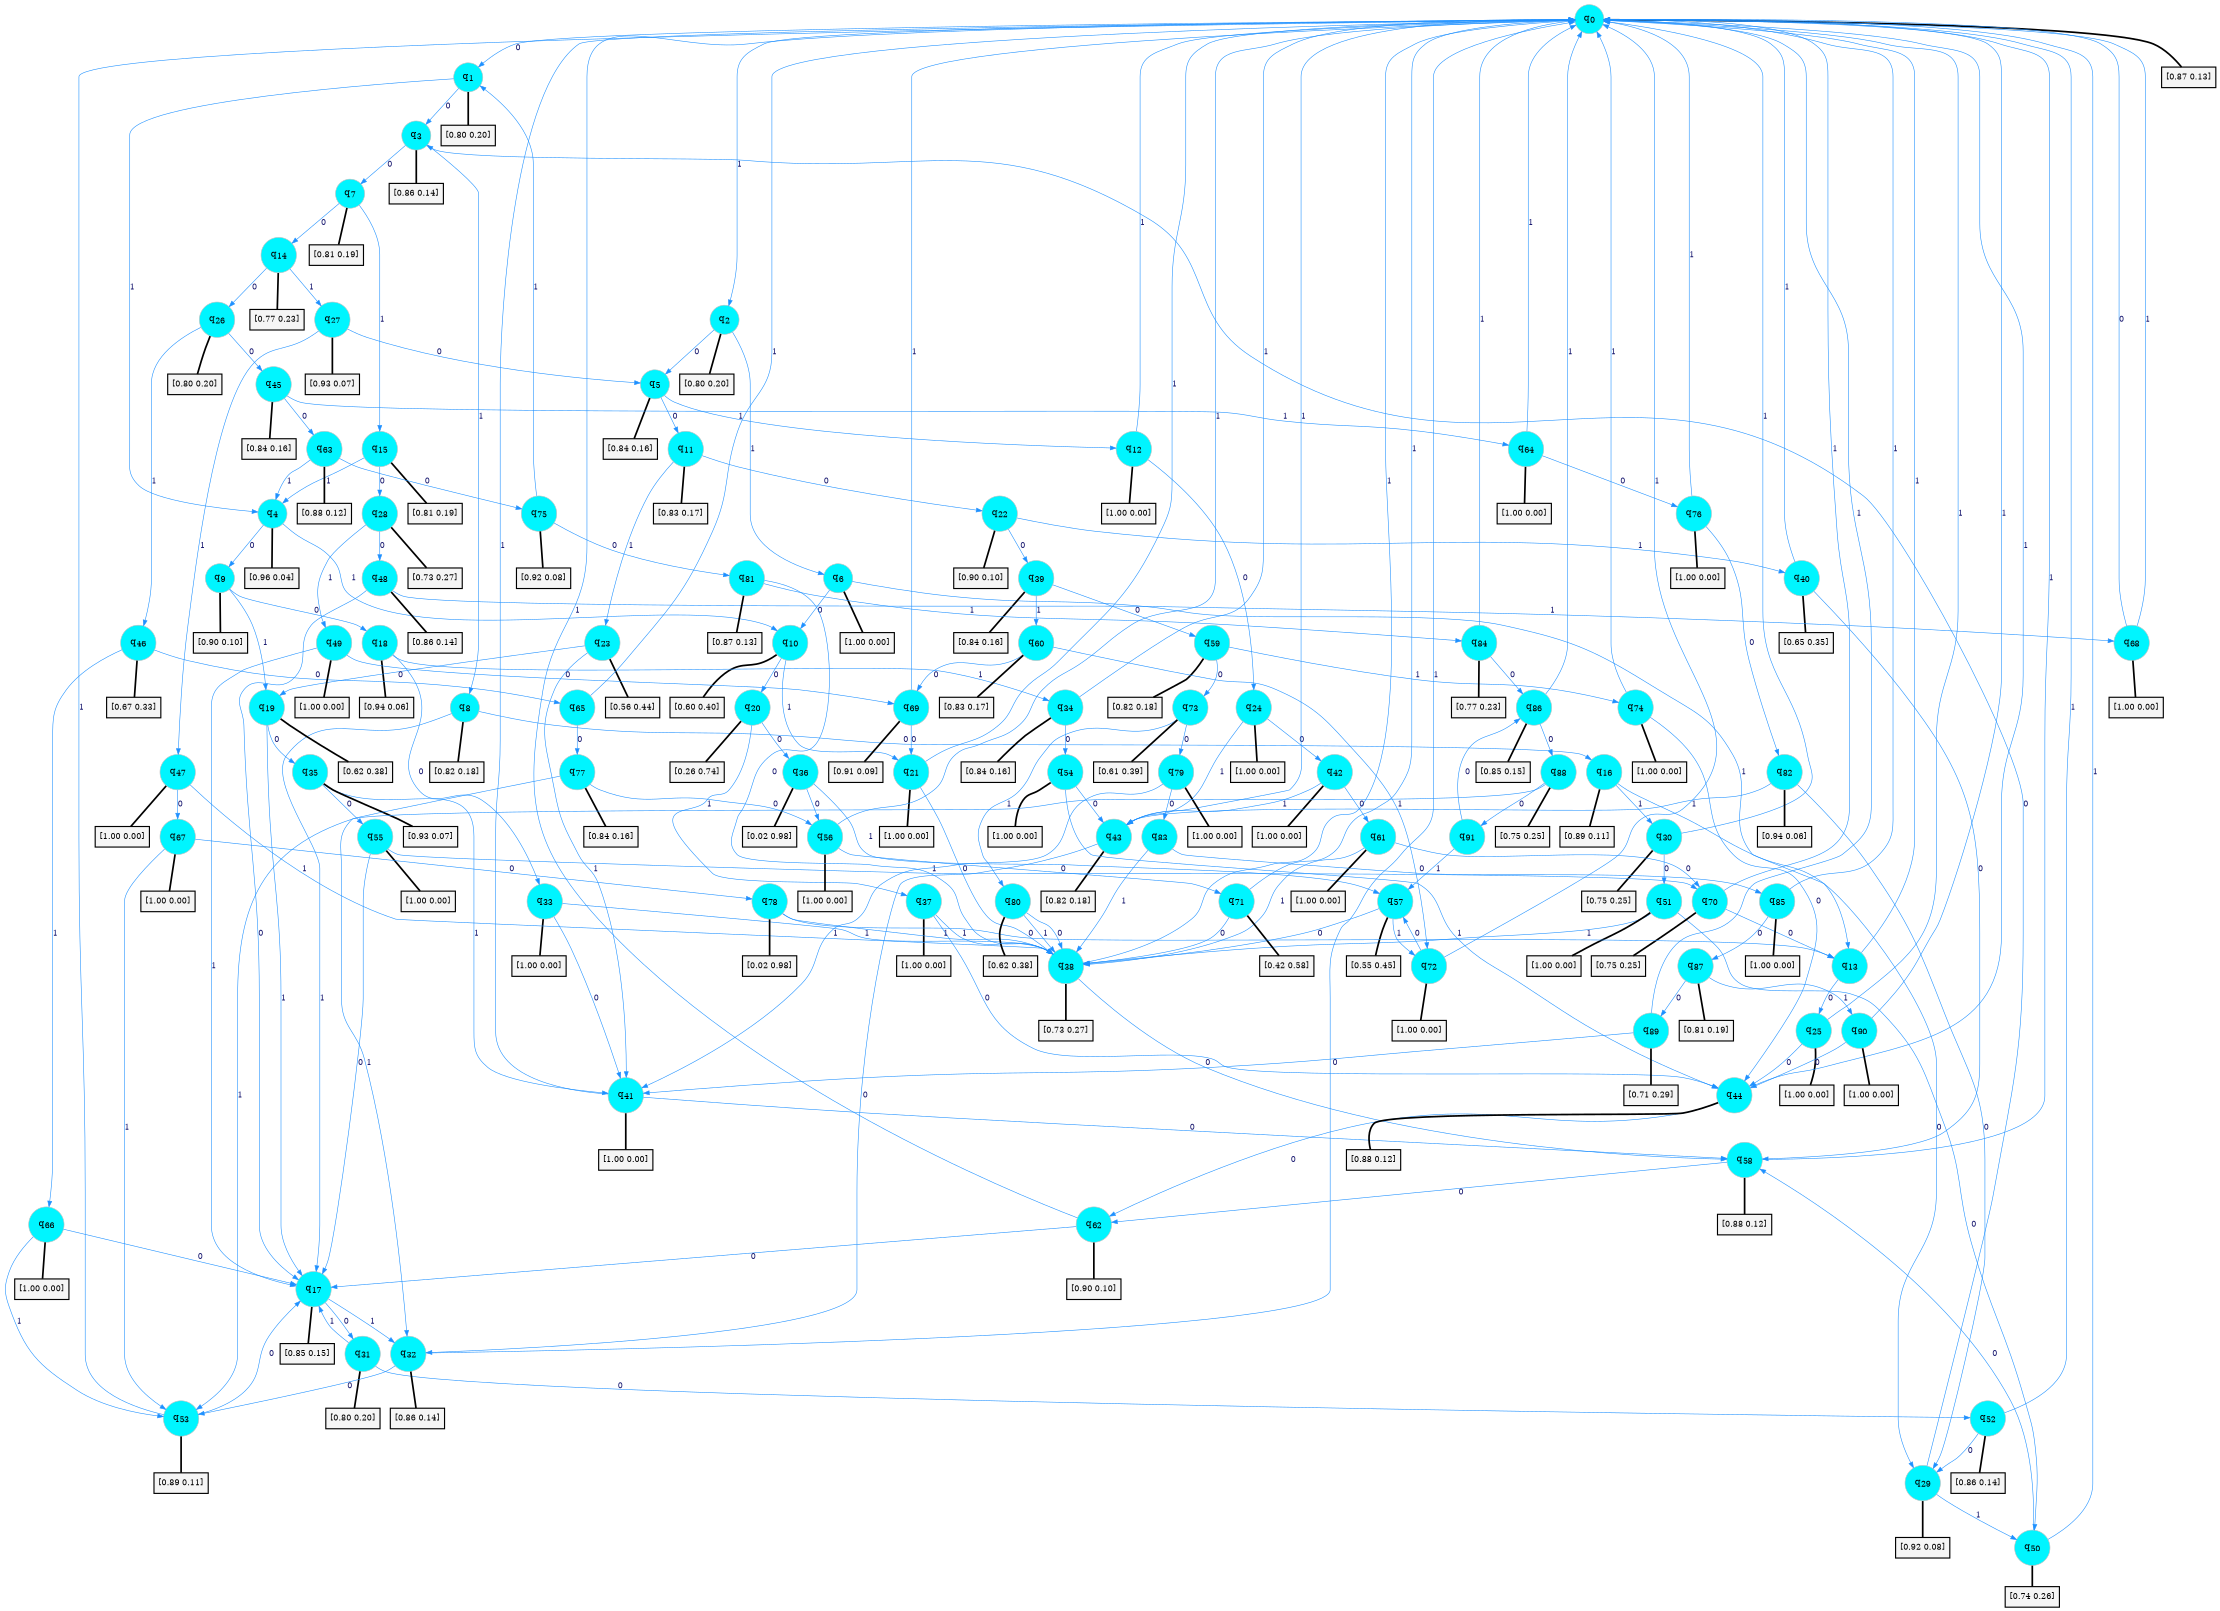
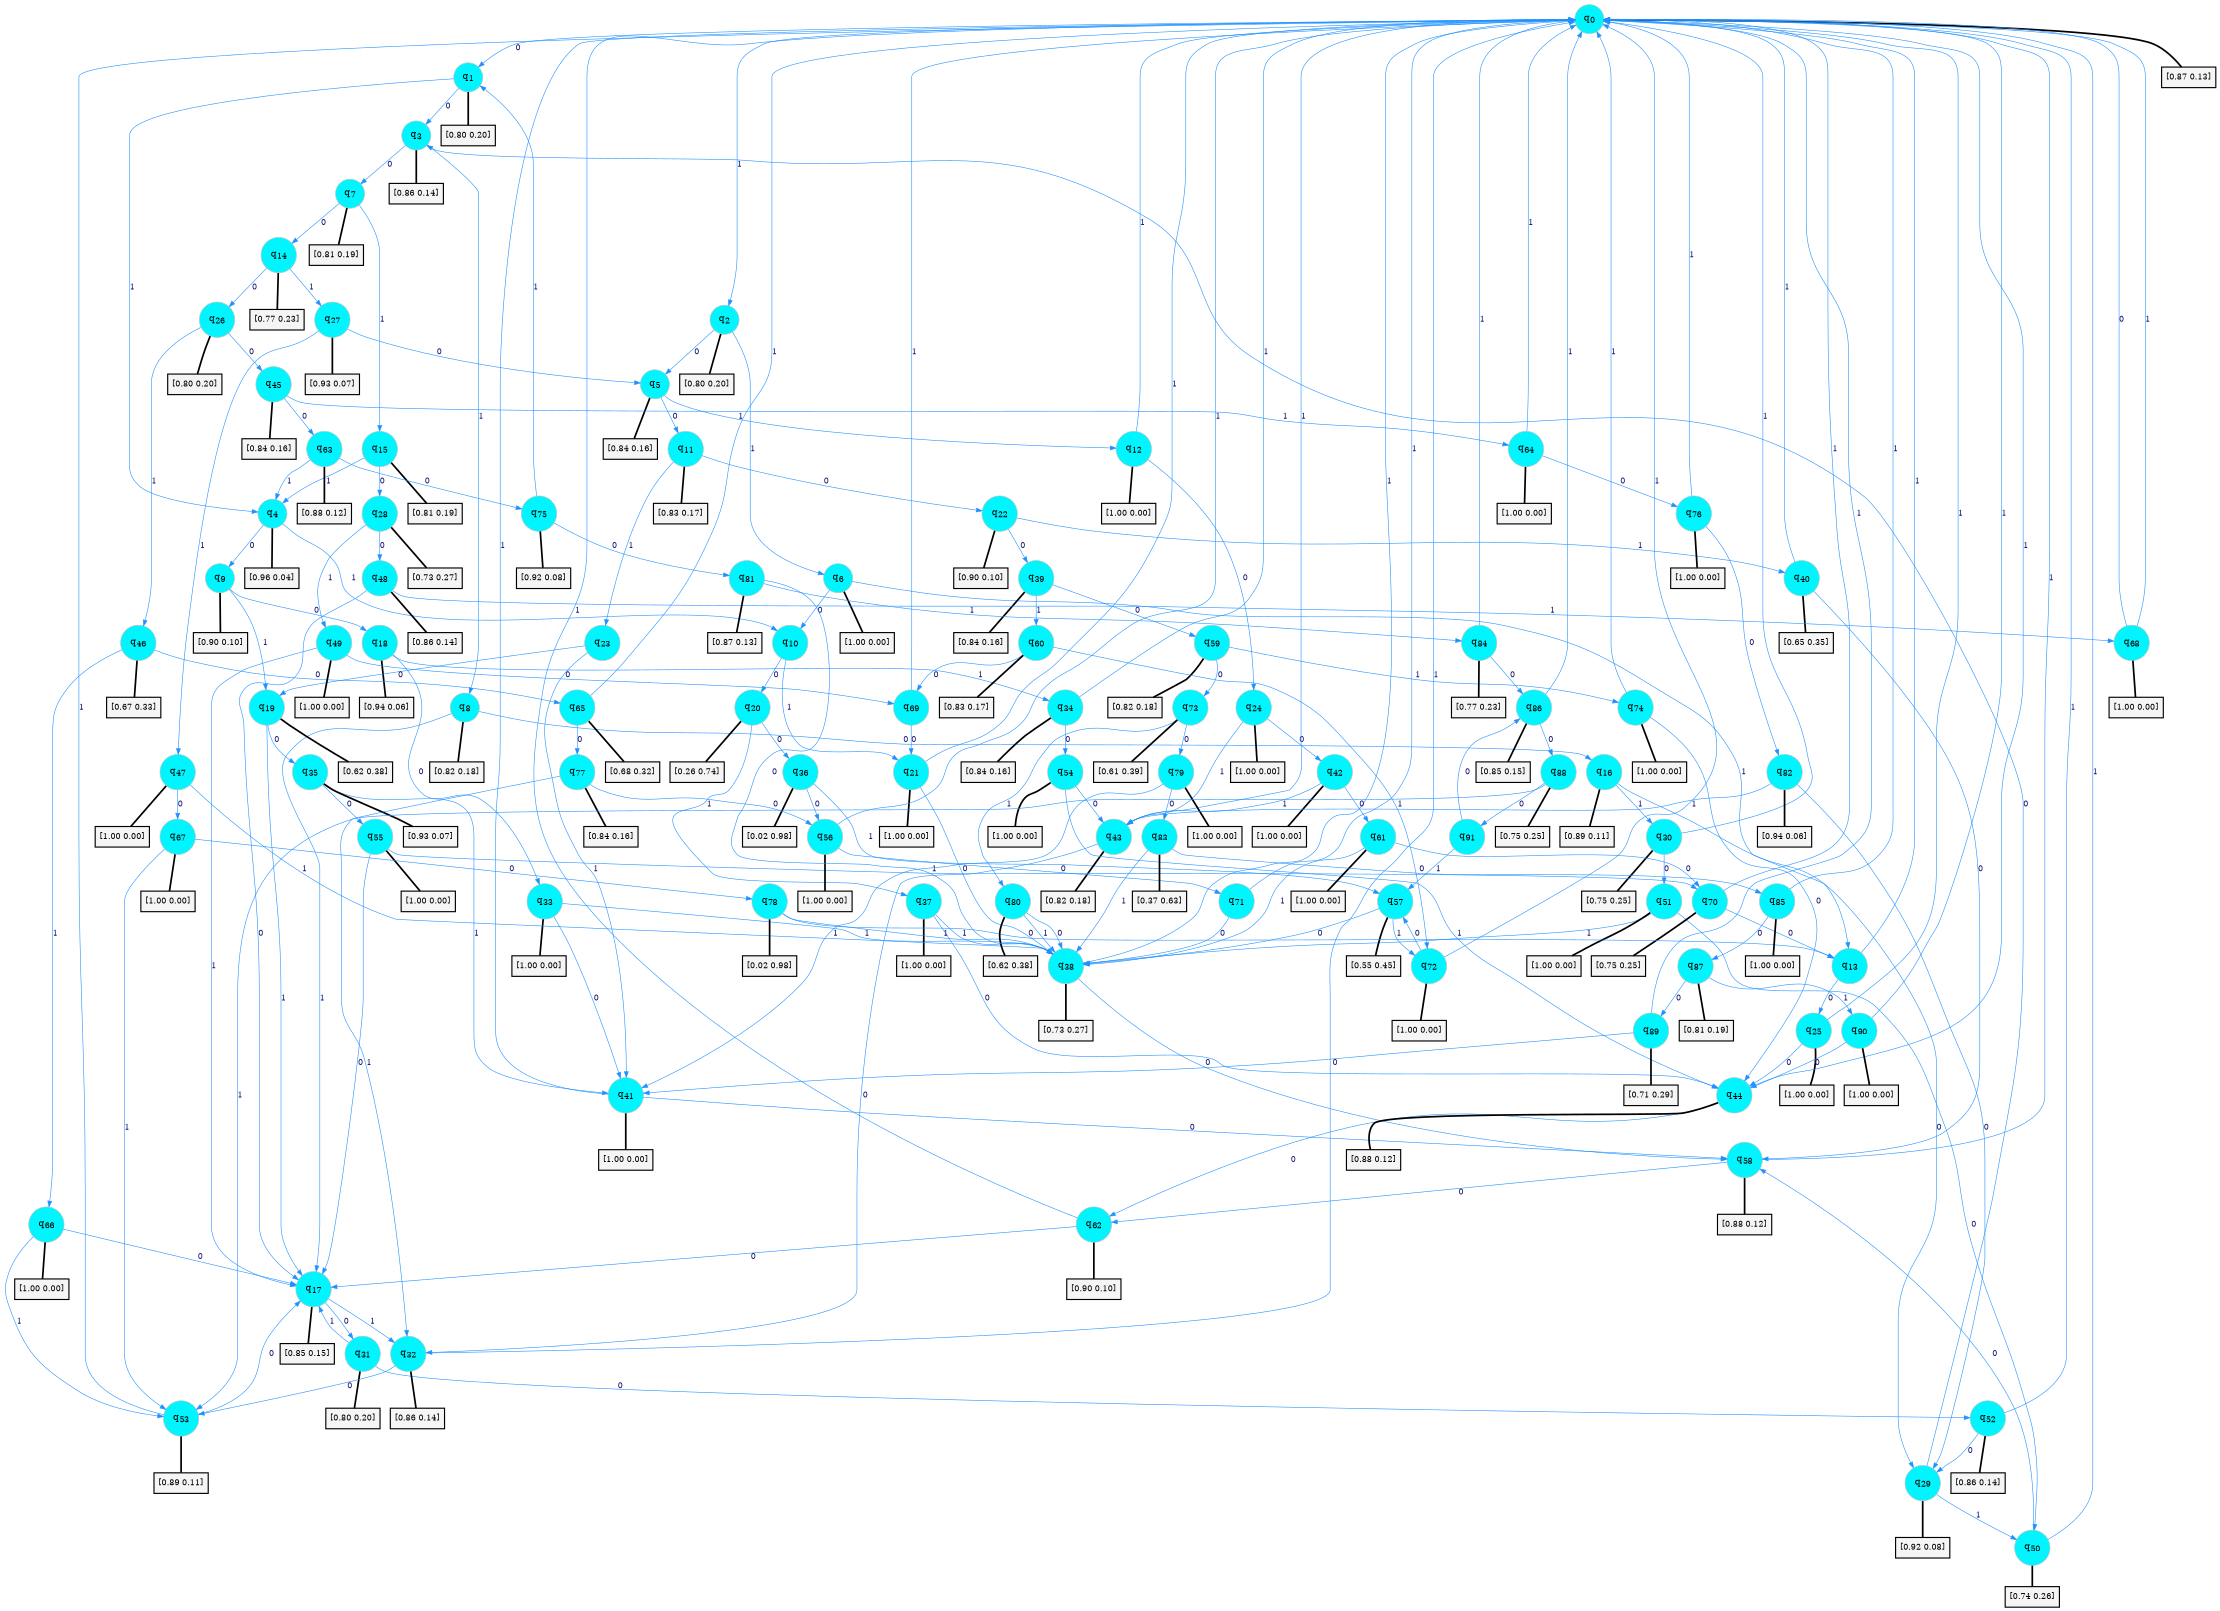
(633, 708) -> none
(697, 708) -> none
none -> (633, 772)
(856, 772) -> none
none -> (1159, 901)
(1287, 966) -> none
